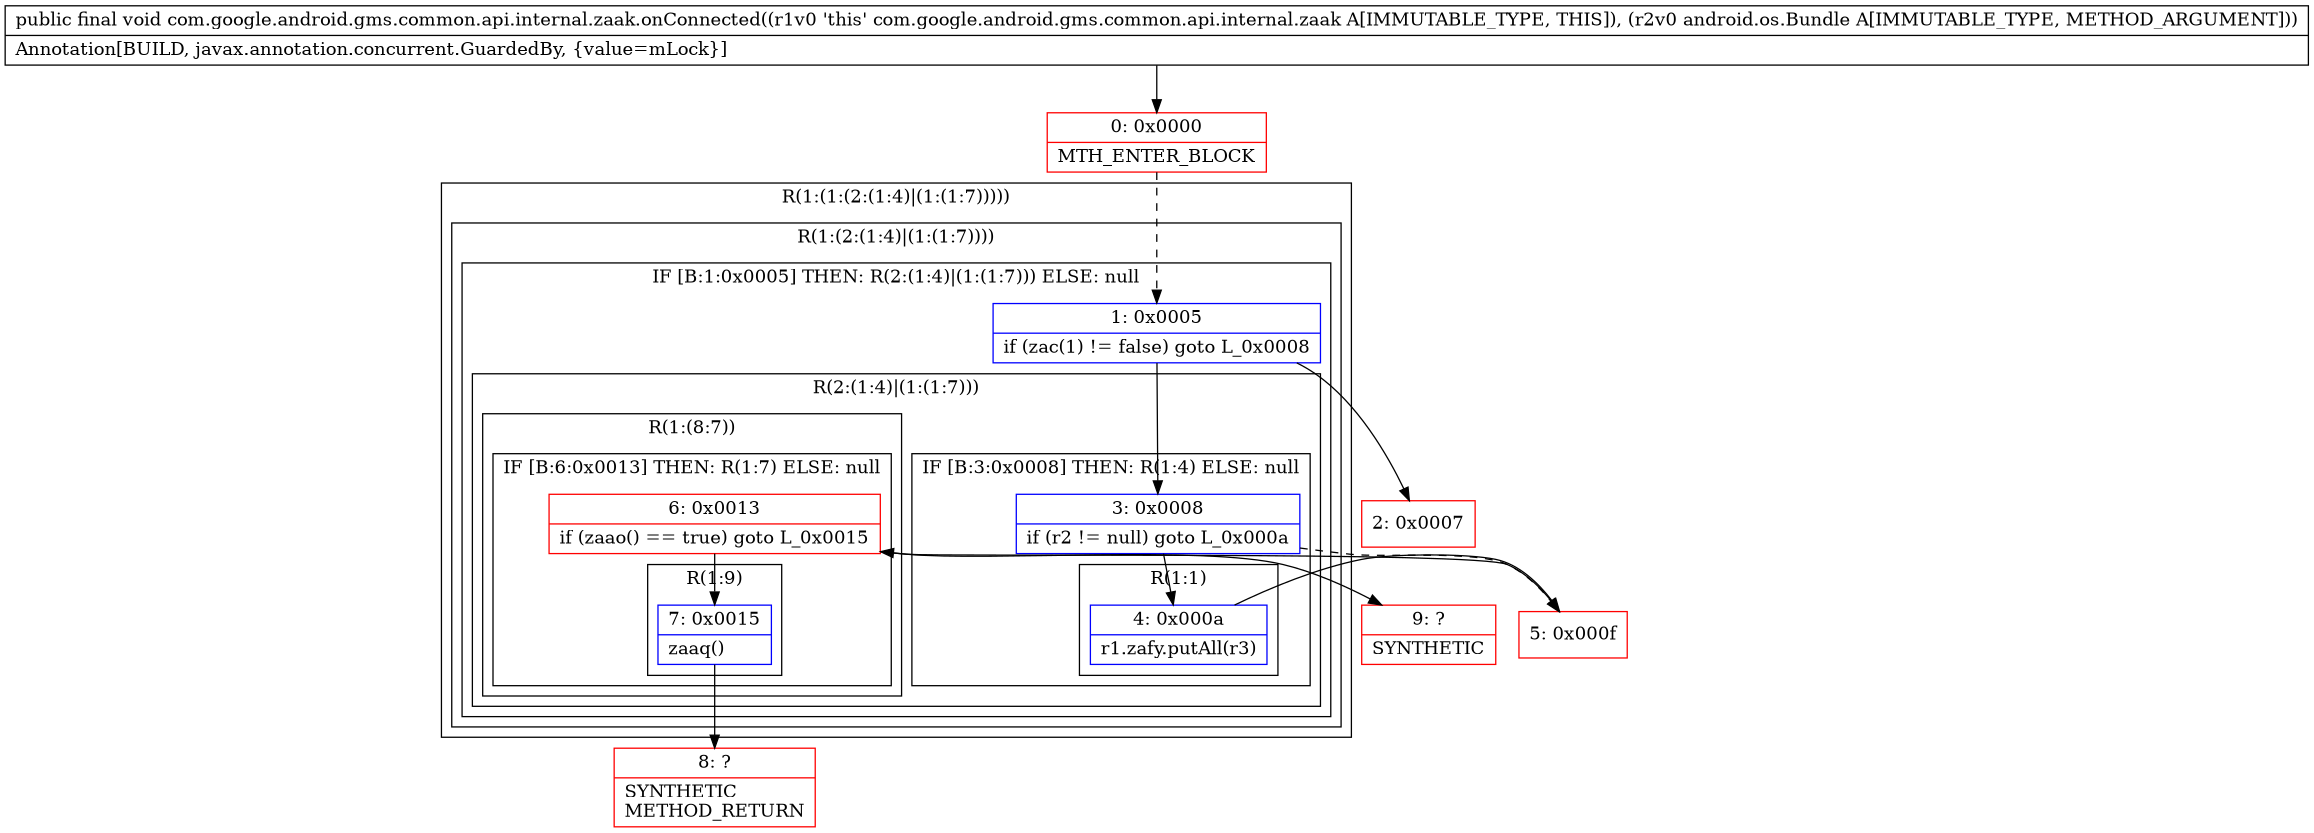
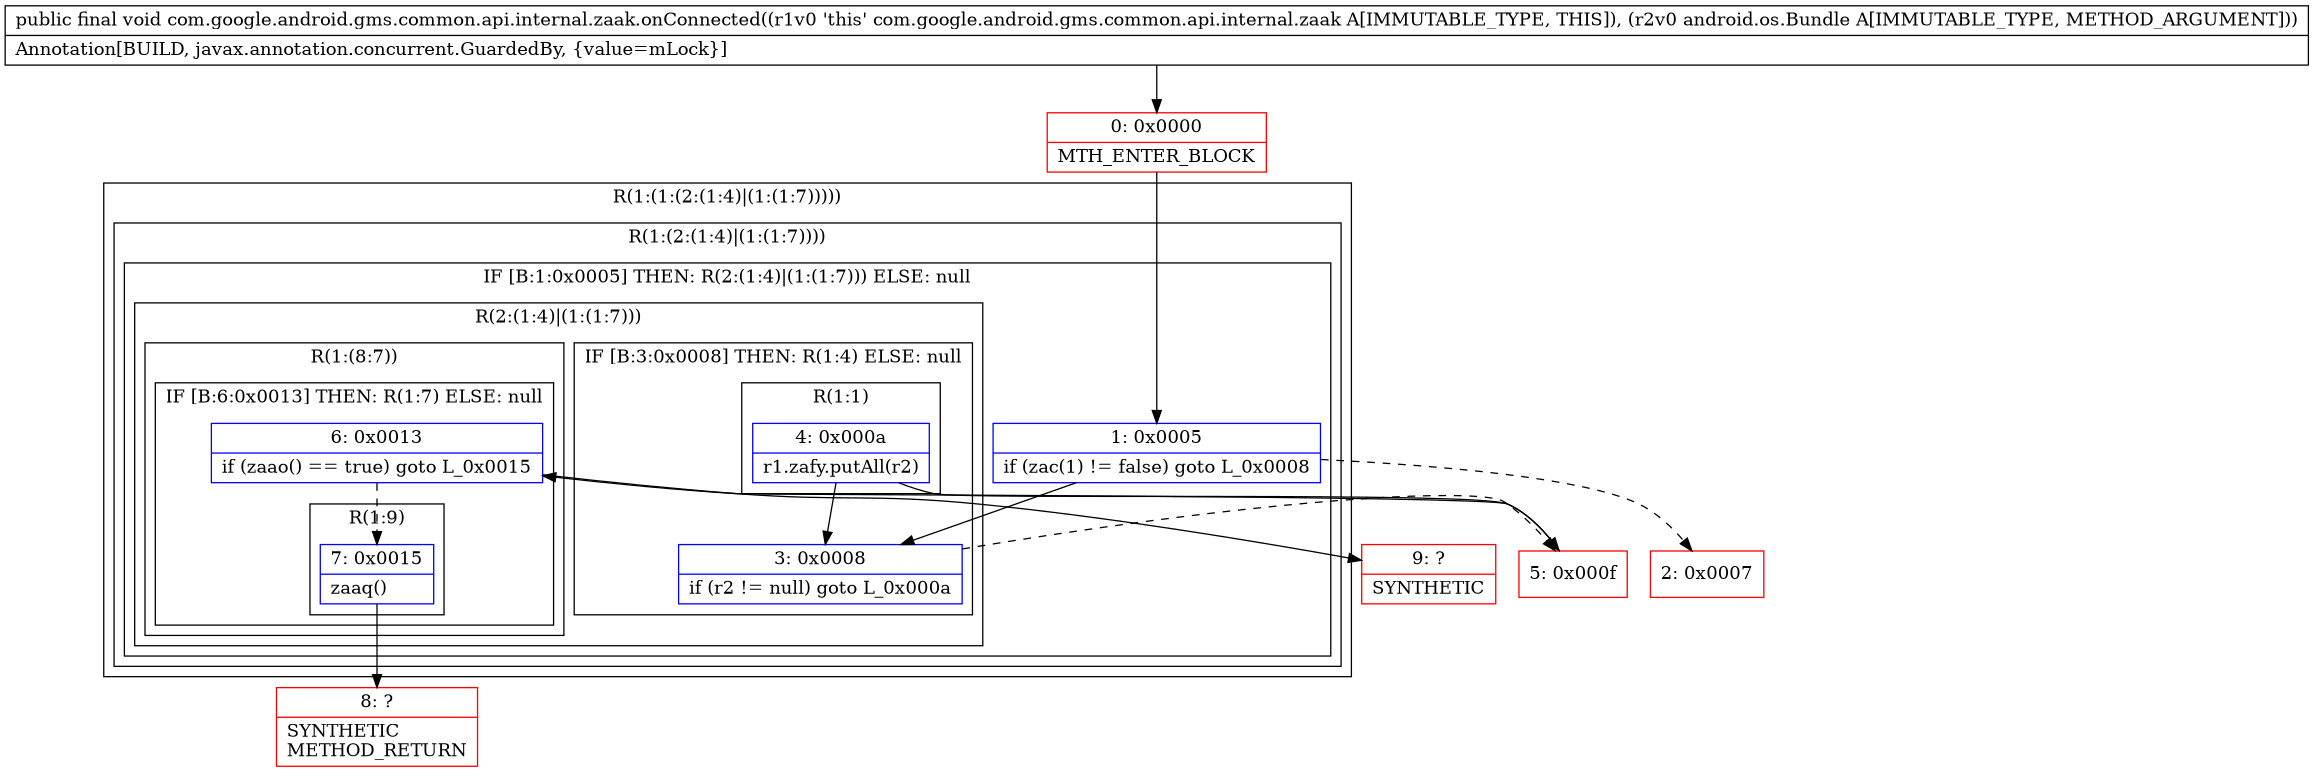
(1157, 231) -> (1157, 291)
(1360, 417) -> (1510, 475)
(715, 524) -> (377, 453)
(715, 573) -> (377, 512)
(1167, 573) -> (832, 507)
(1179, 649) -> (841, 467)
